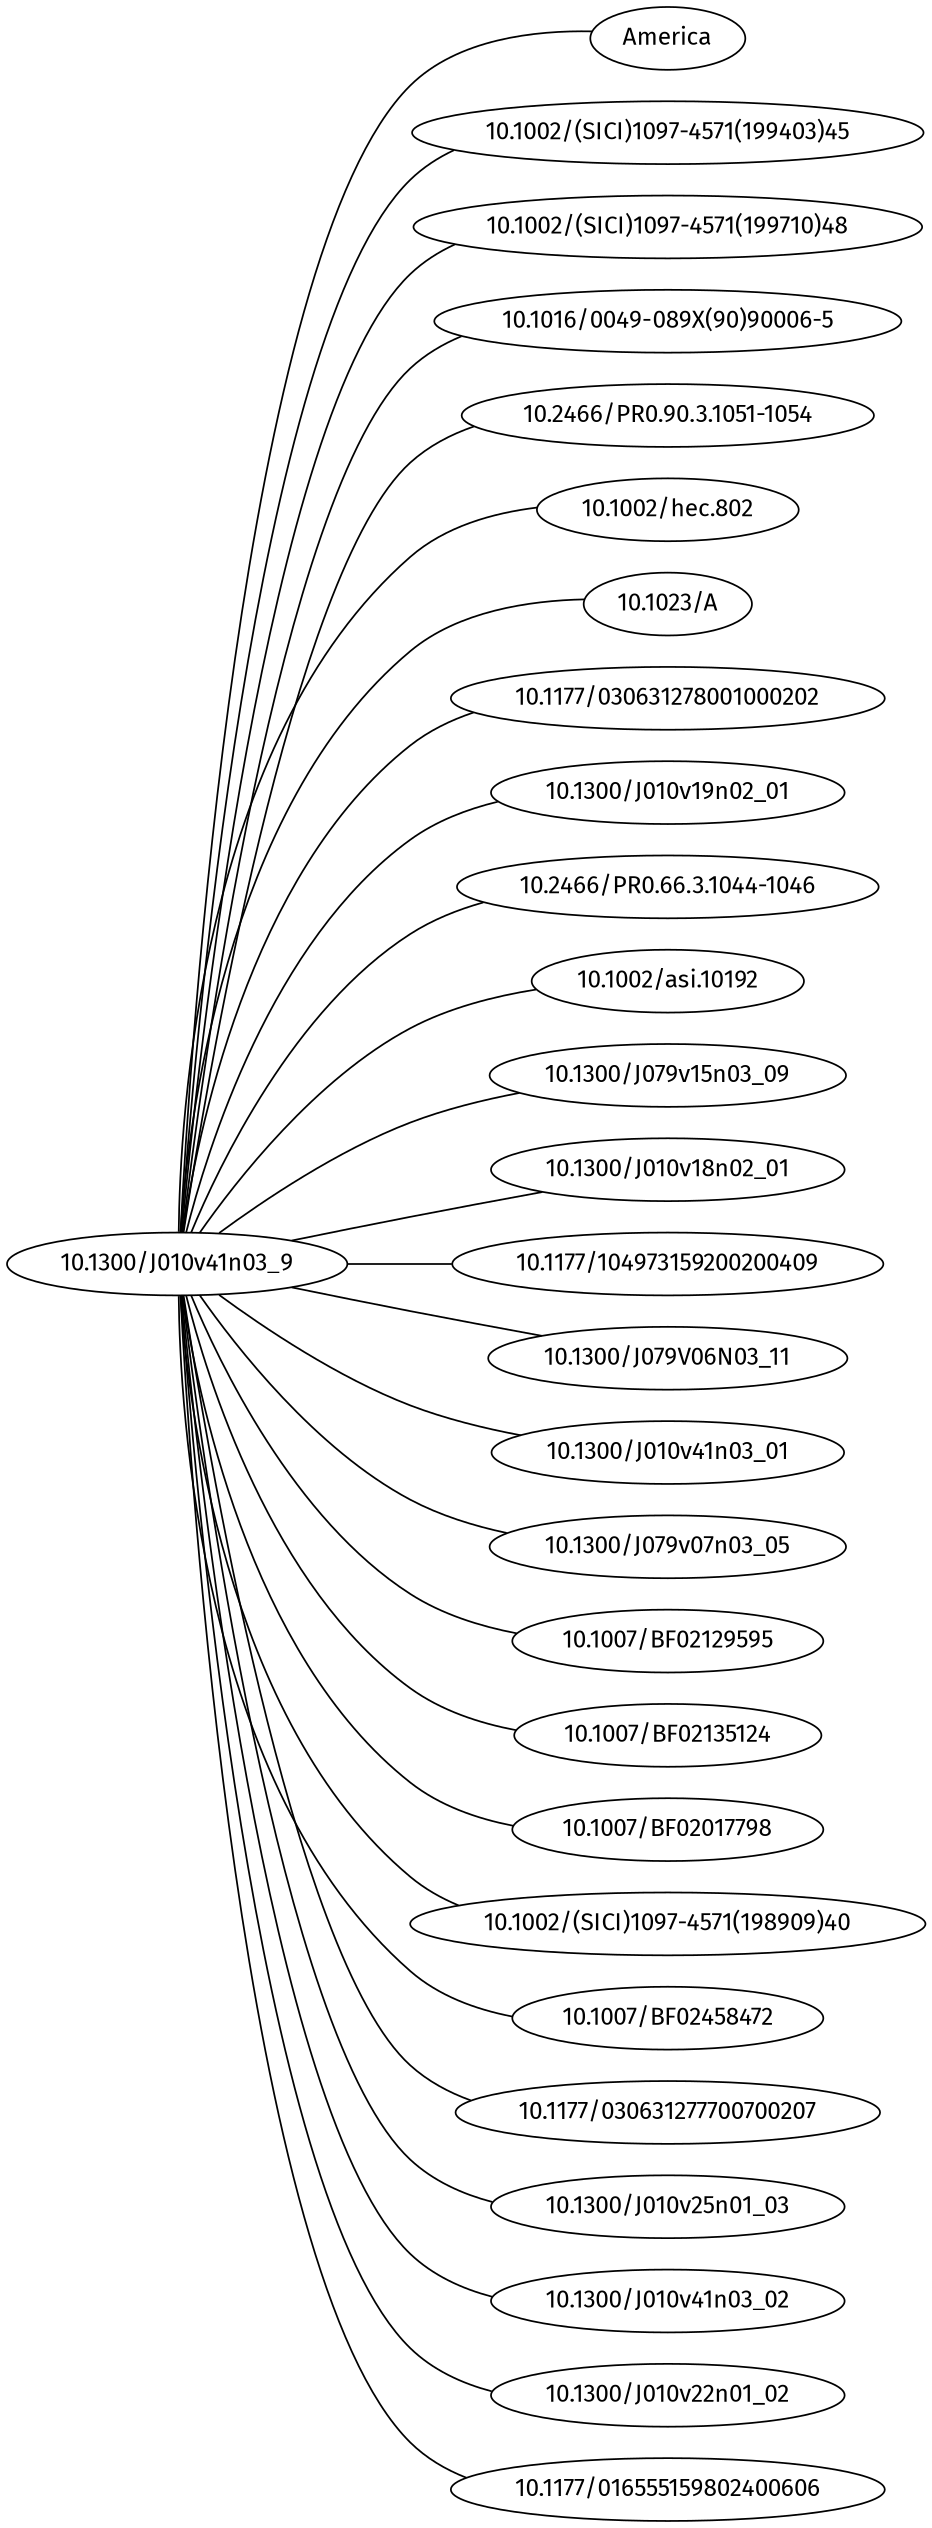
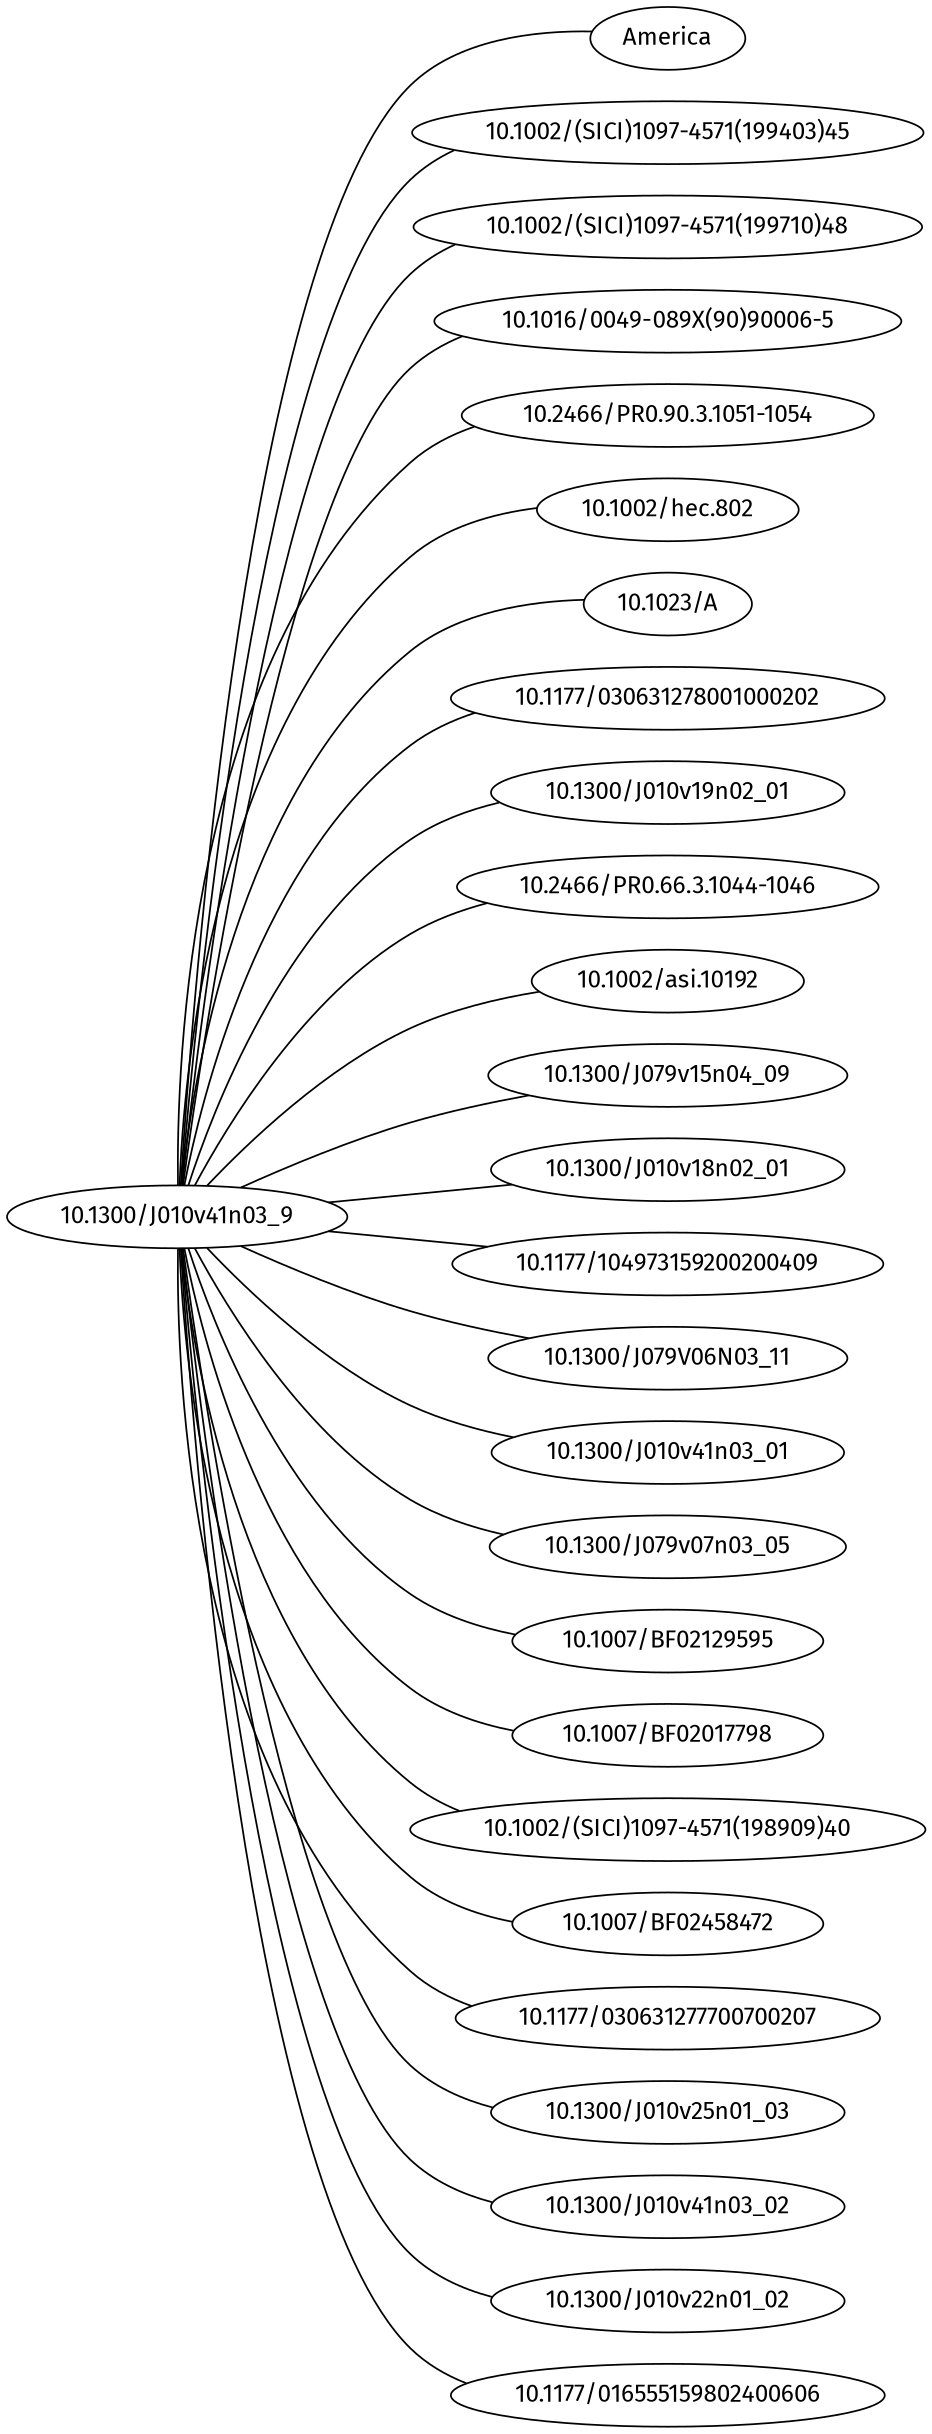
(668, 1075) -> (668, 1075)
(668, 1735) -> none
